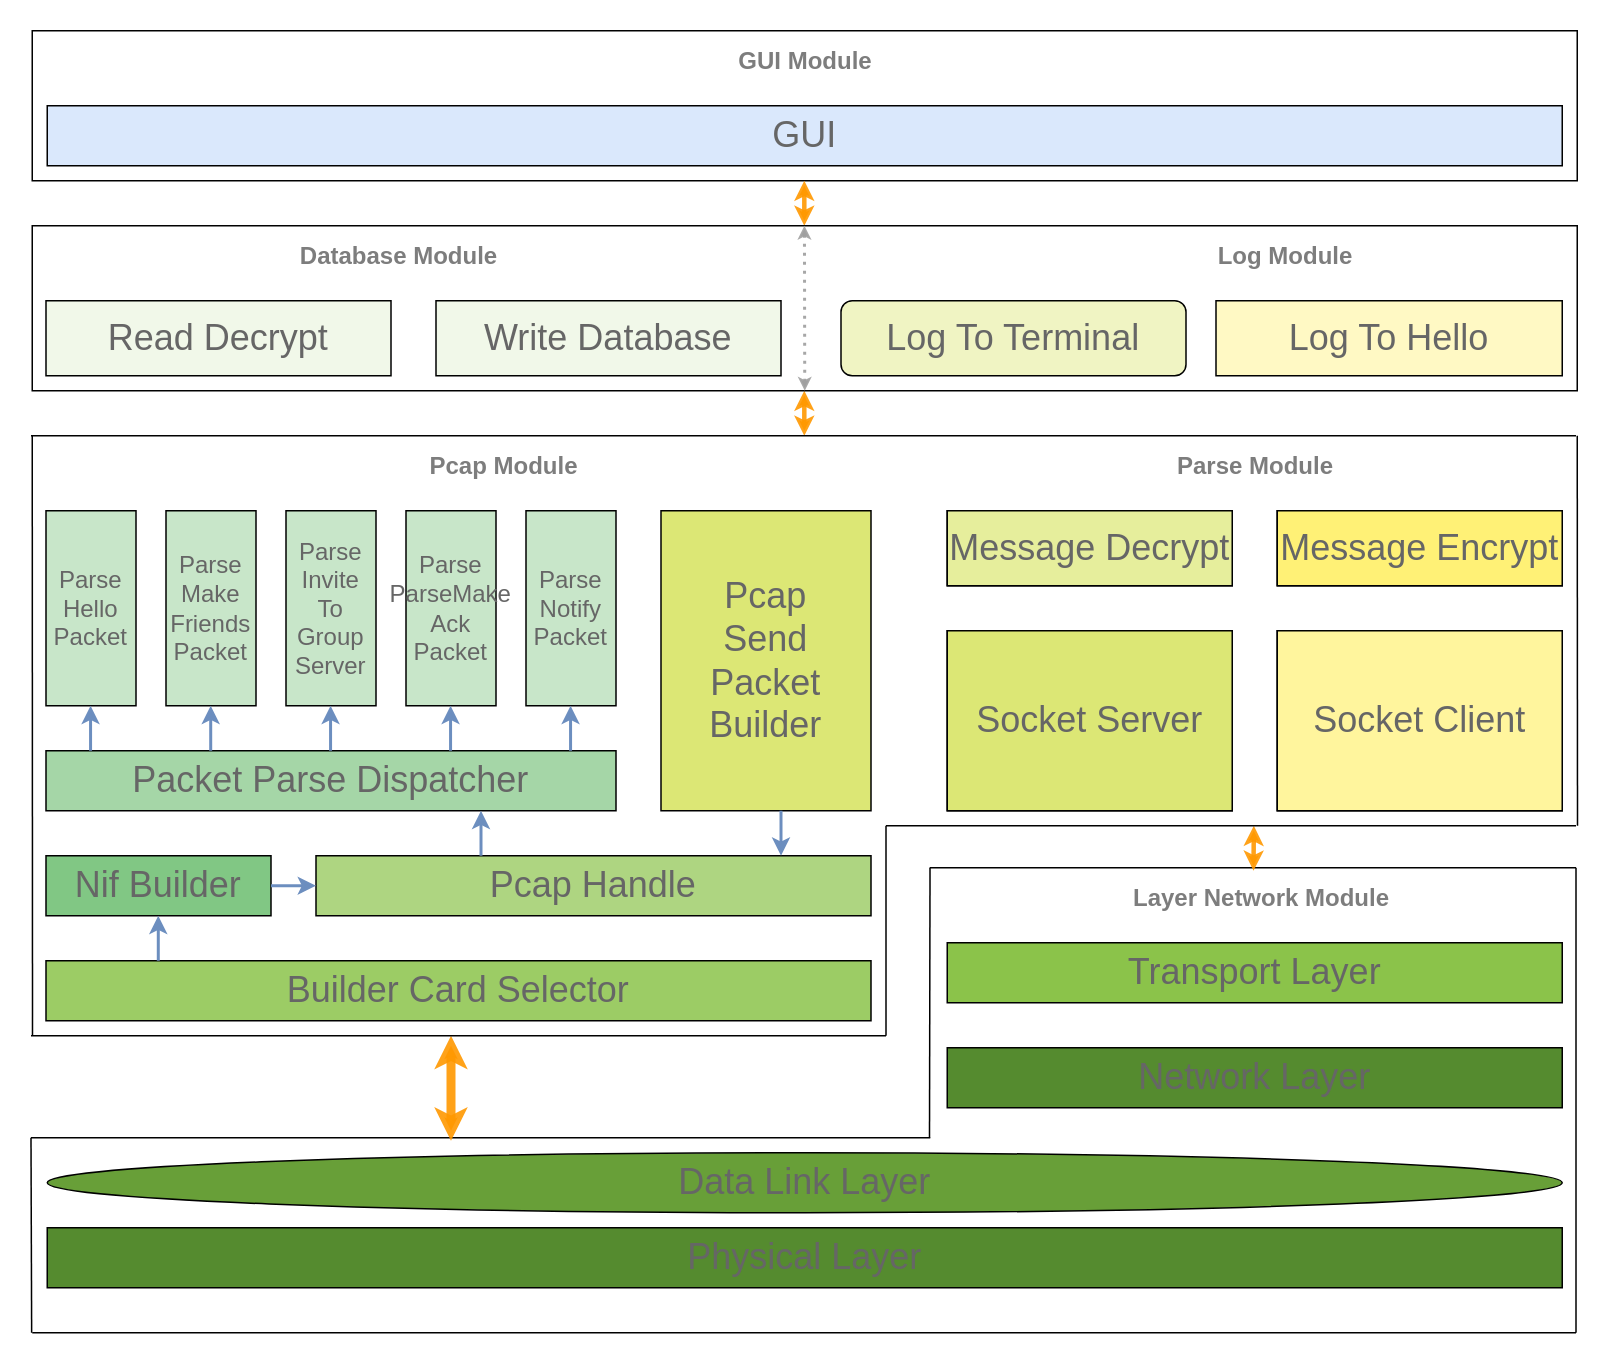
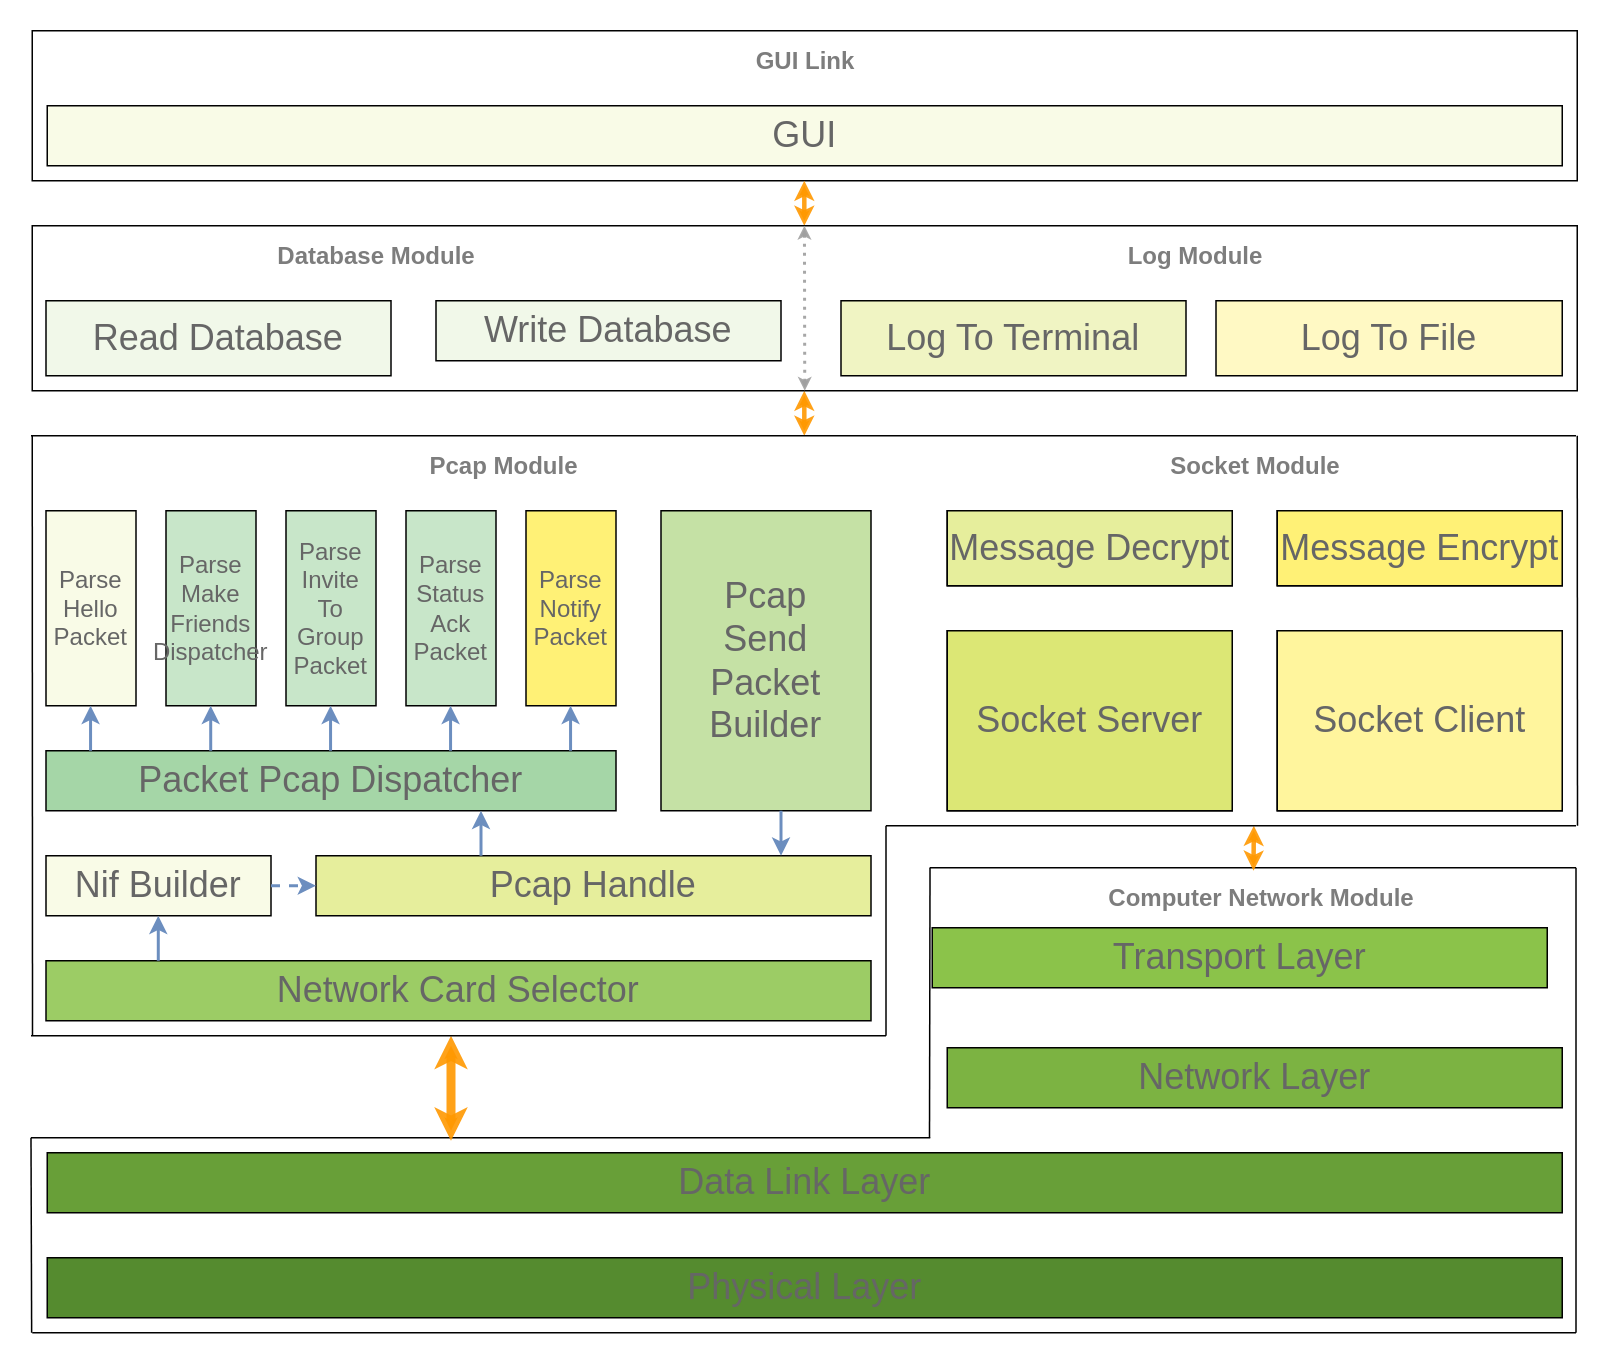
(806, 61) -> (806, 61)
(804, 136) -> (804, 136)
(398, 256) -> (376, 256)
(1284, 256) -> (1194, 256)
(218, 338) -> (218, 338)
(608, 338) -> (608, 331)
(1013, 338) -> (1013, 338)
(1389, 338) -> (1389, 338)
(1256, 466) -> (1256, 466)
(91, 608) -> (91, 608)
(211, 608) -> (211, 608)
(331, 608) -> (331, 608)
(451, 608) -> (451, 608)
(571, 608) -> (571, 608)
(766, 661) -> (766, 661)
(331, 781) -> (331, 781)
(158, 886) -> (158, 886)
(287, 886) -> (287, 886)
(593, 886) -> (593, 886)
(1262, 898) -> (1262, 898)
(1254, 973) -> (1239, 958)
(458, 991) -> (458, 991)
(1254, 1078) -> (1254, 1078)
(804, 1183) -> (804, 1183)
(804, 1258) -> (804, 1288)
